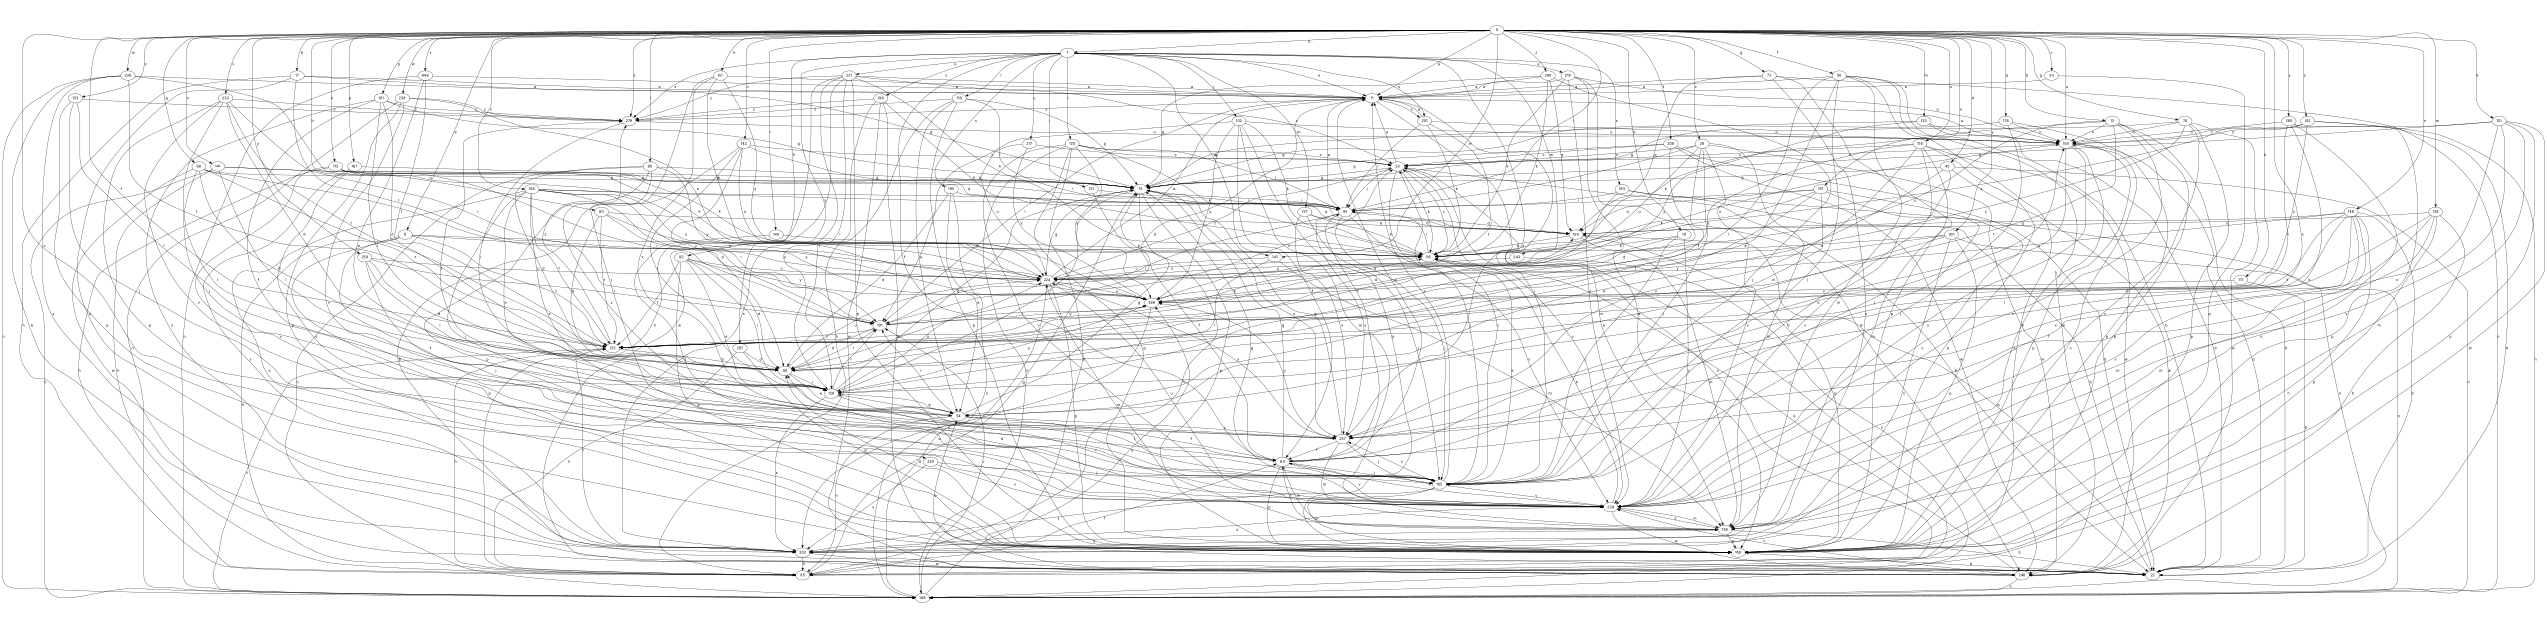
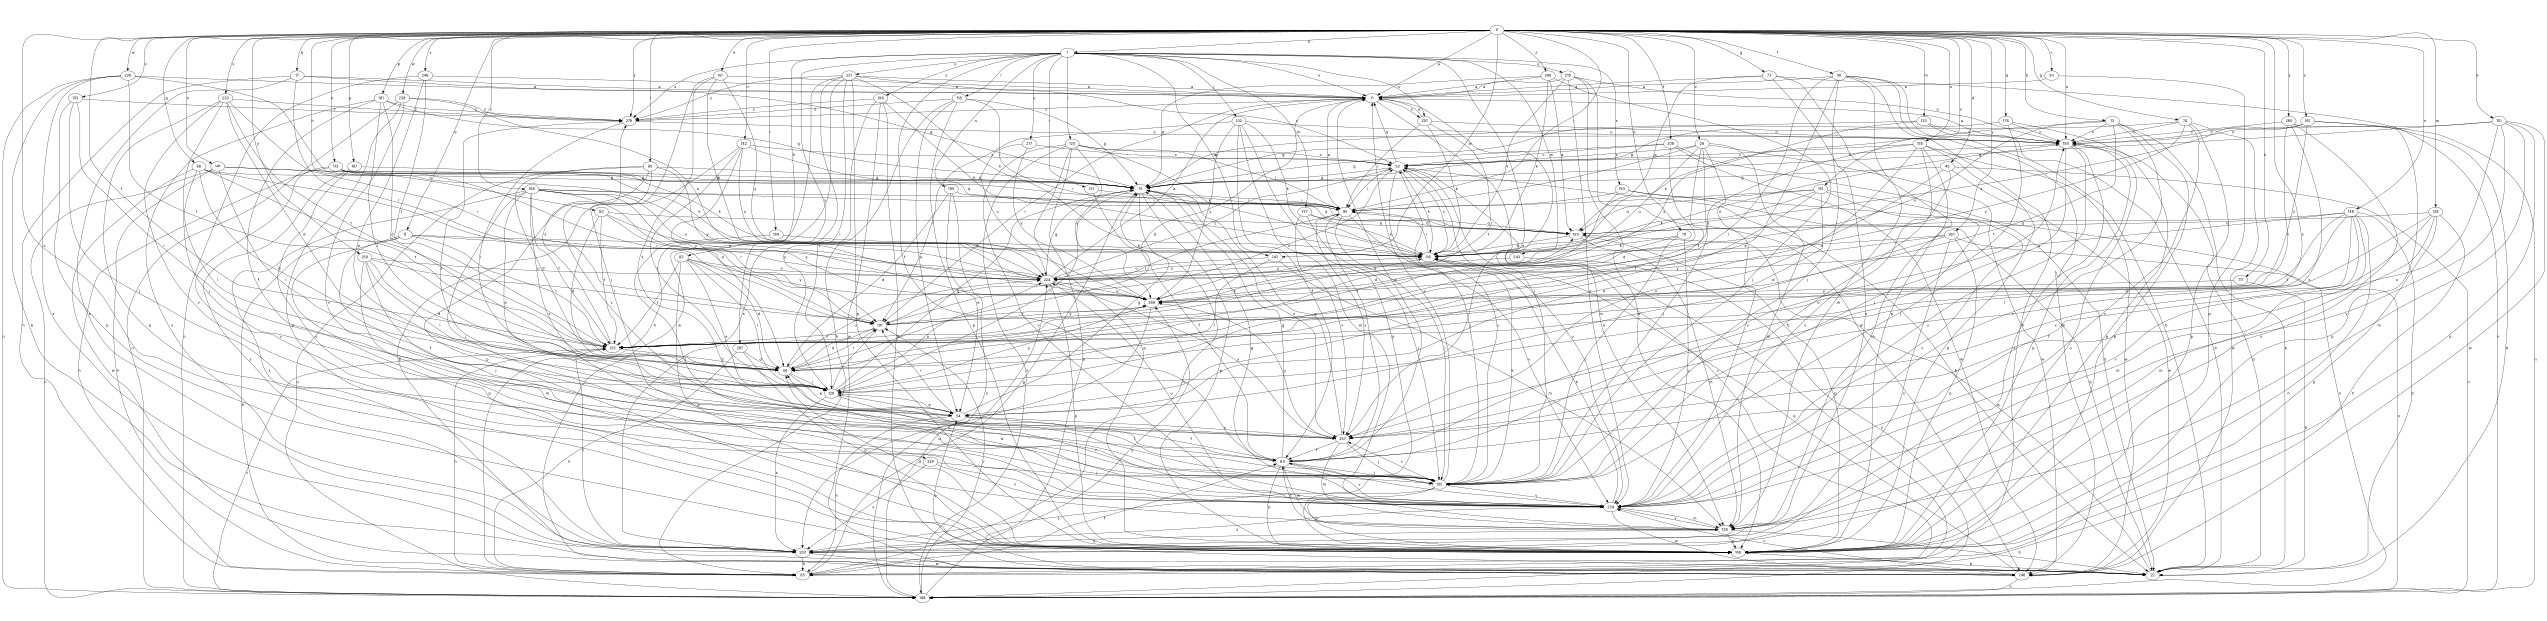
(425, 76) -> (425, 76)
(1287, 515) -> (994, 494)
